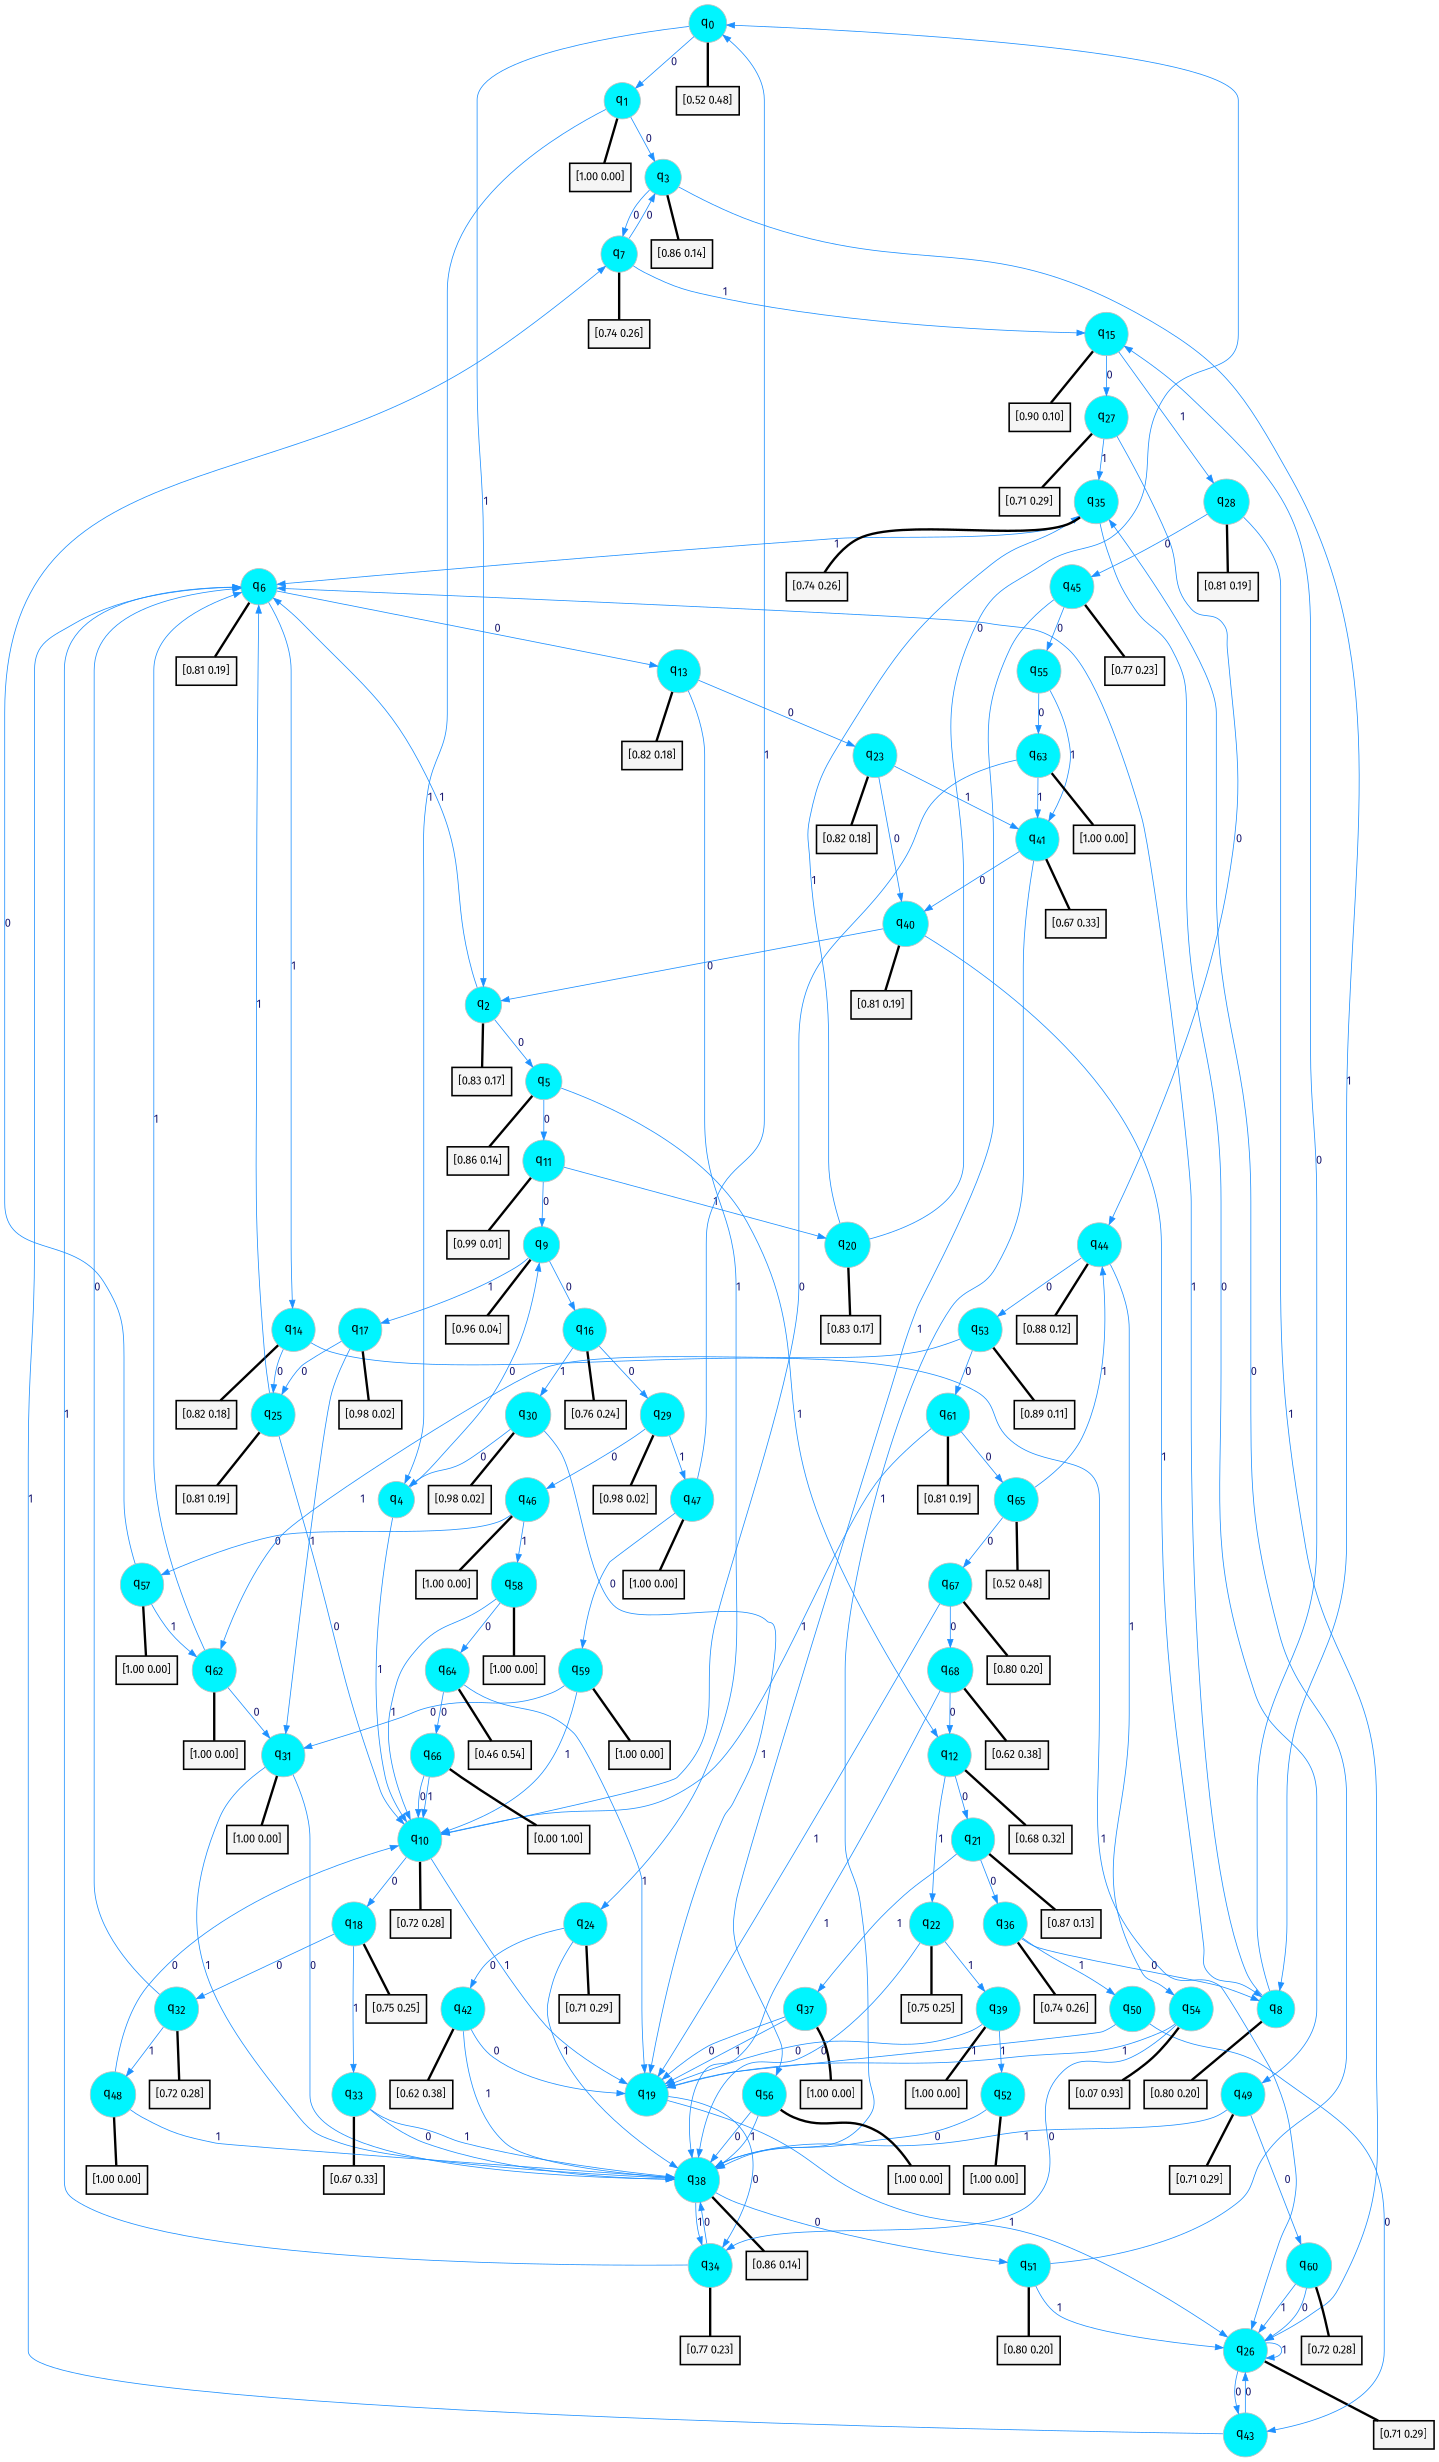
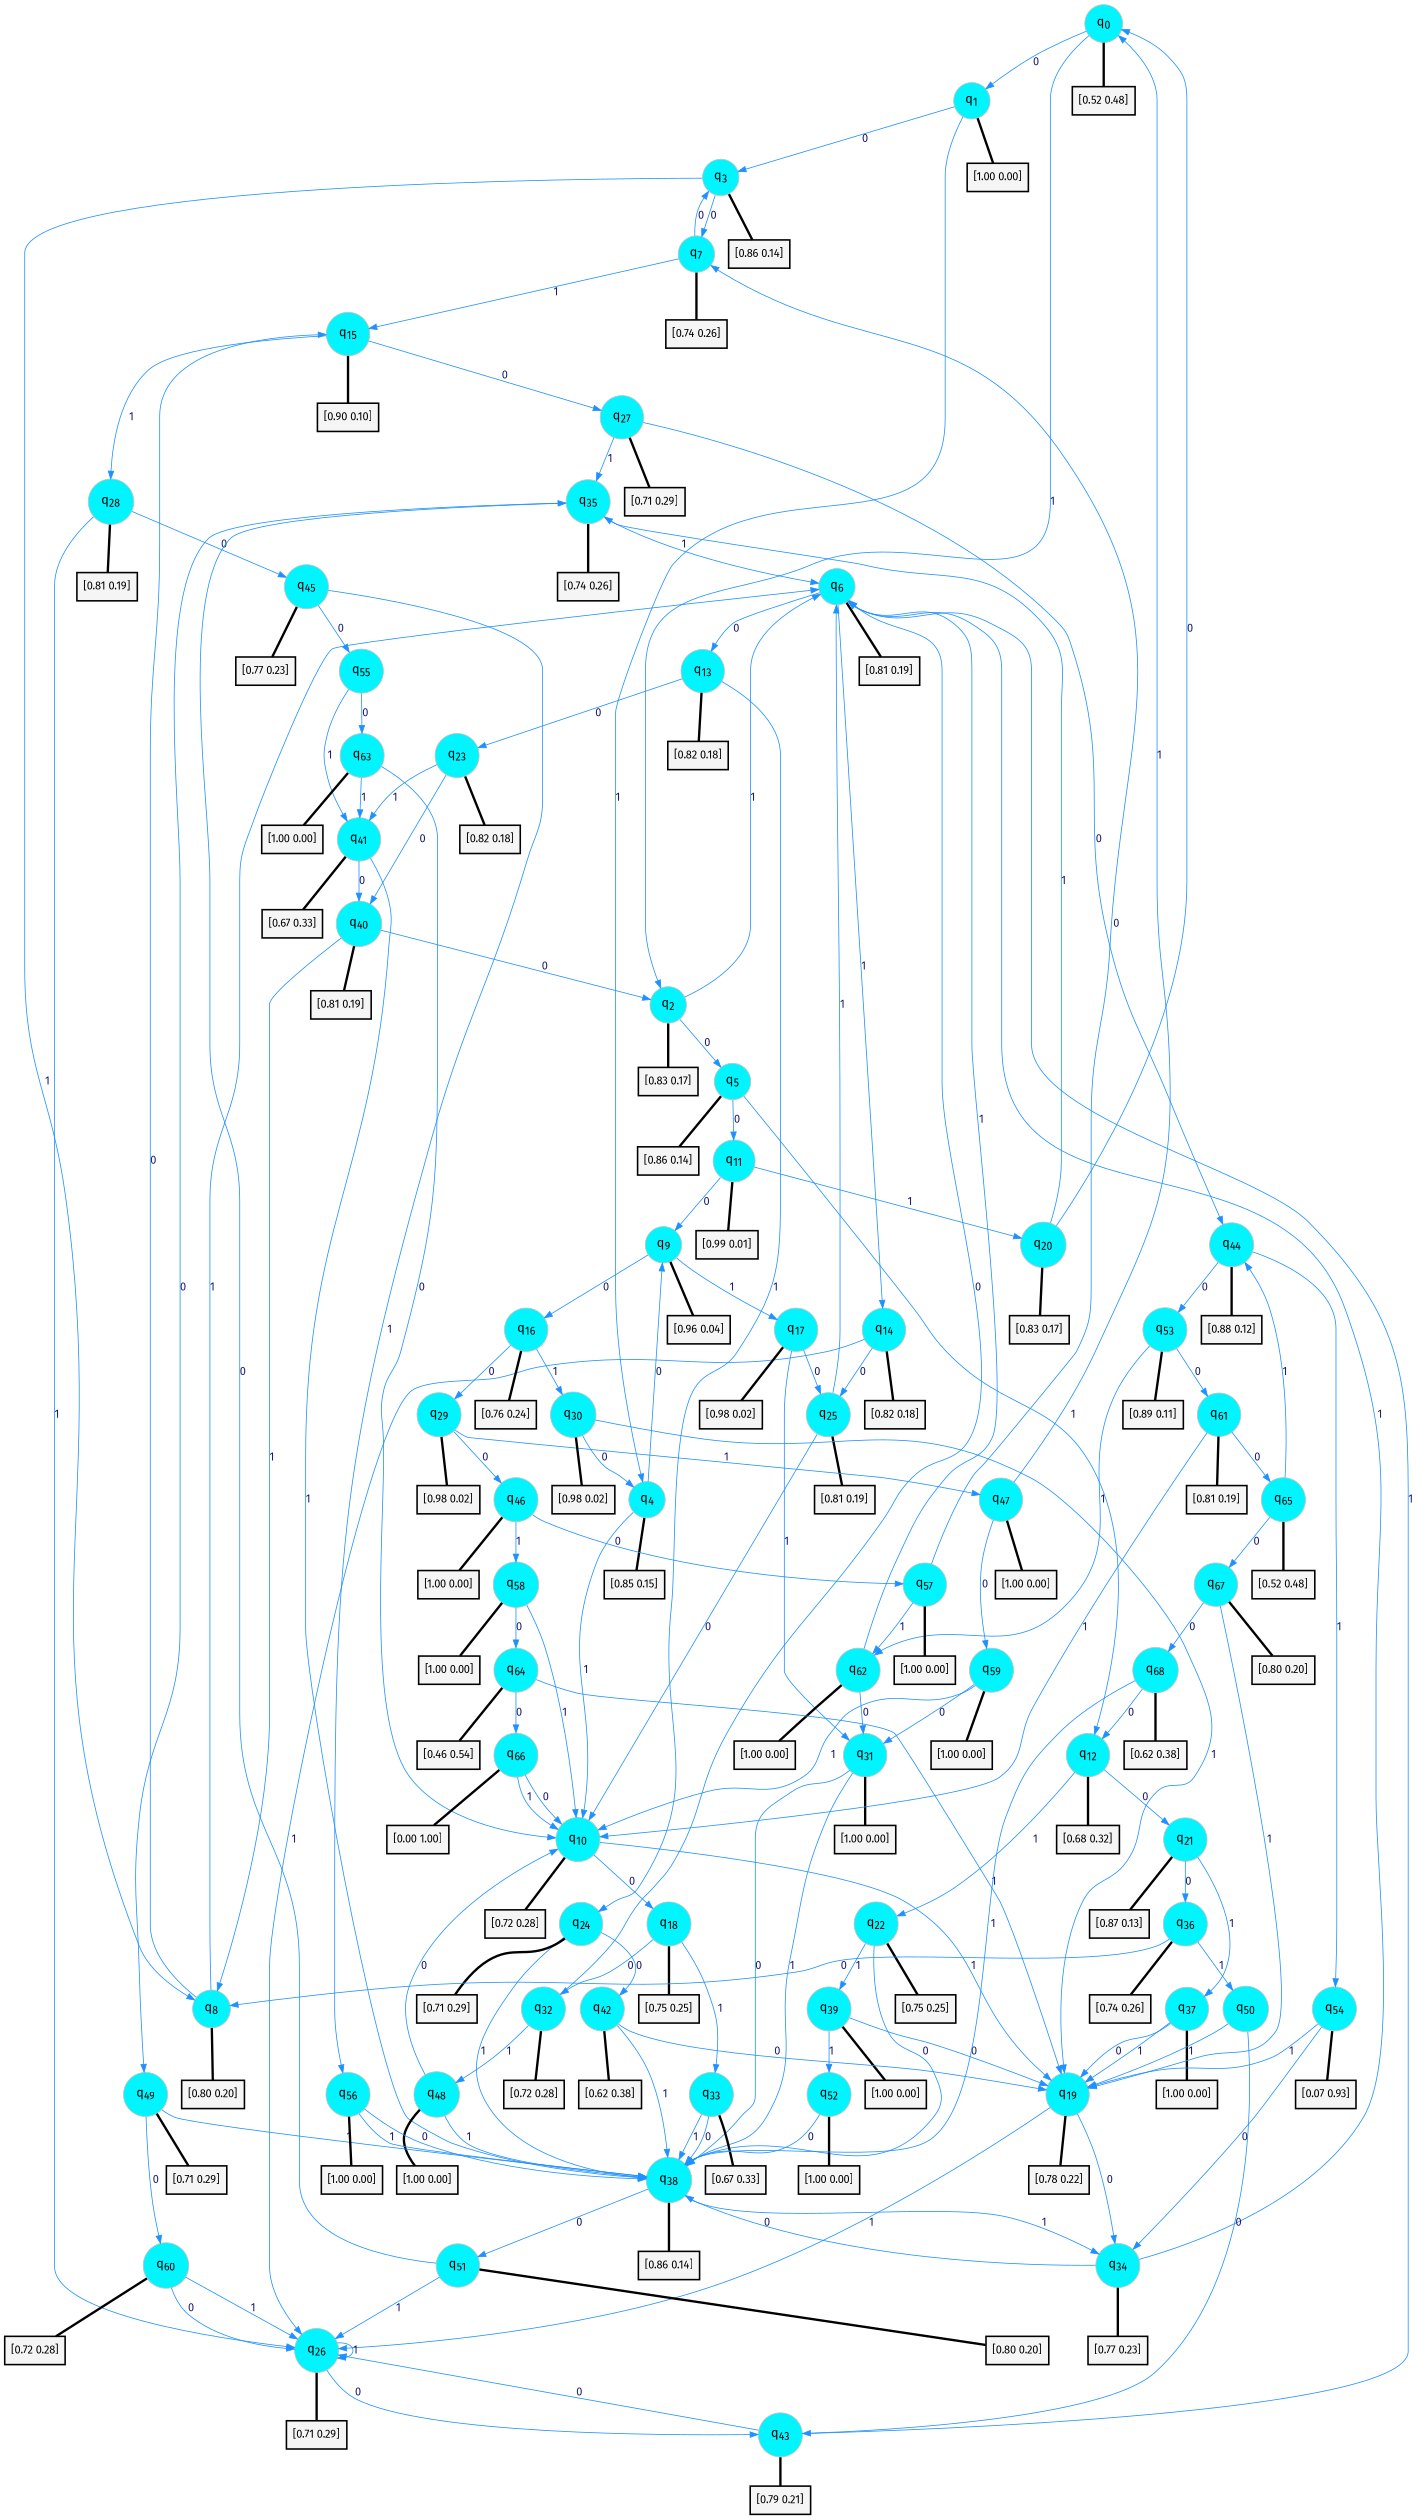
none -> (634, 1585)
none -> (1059, 2180)
none -> (780, 2500)
